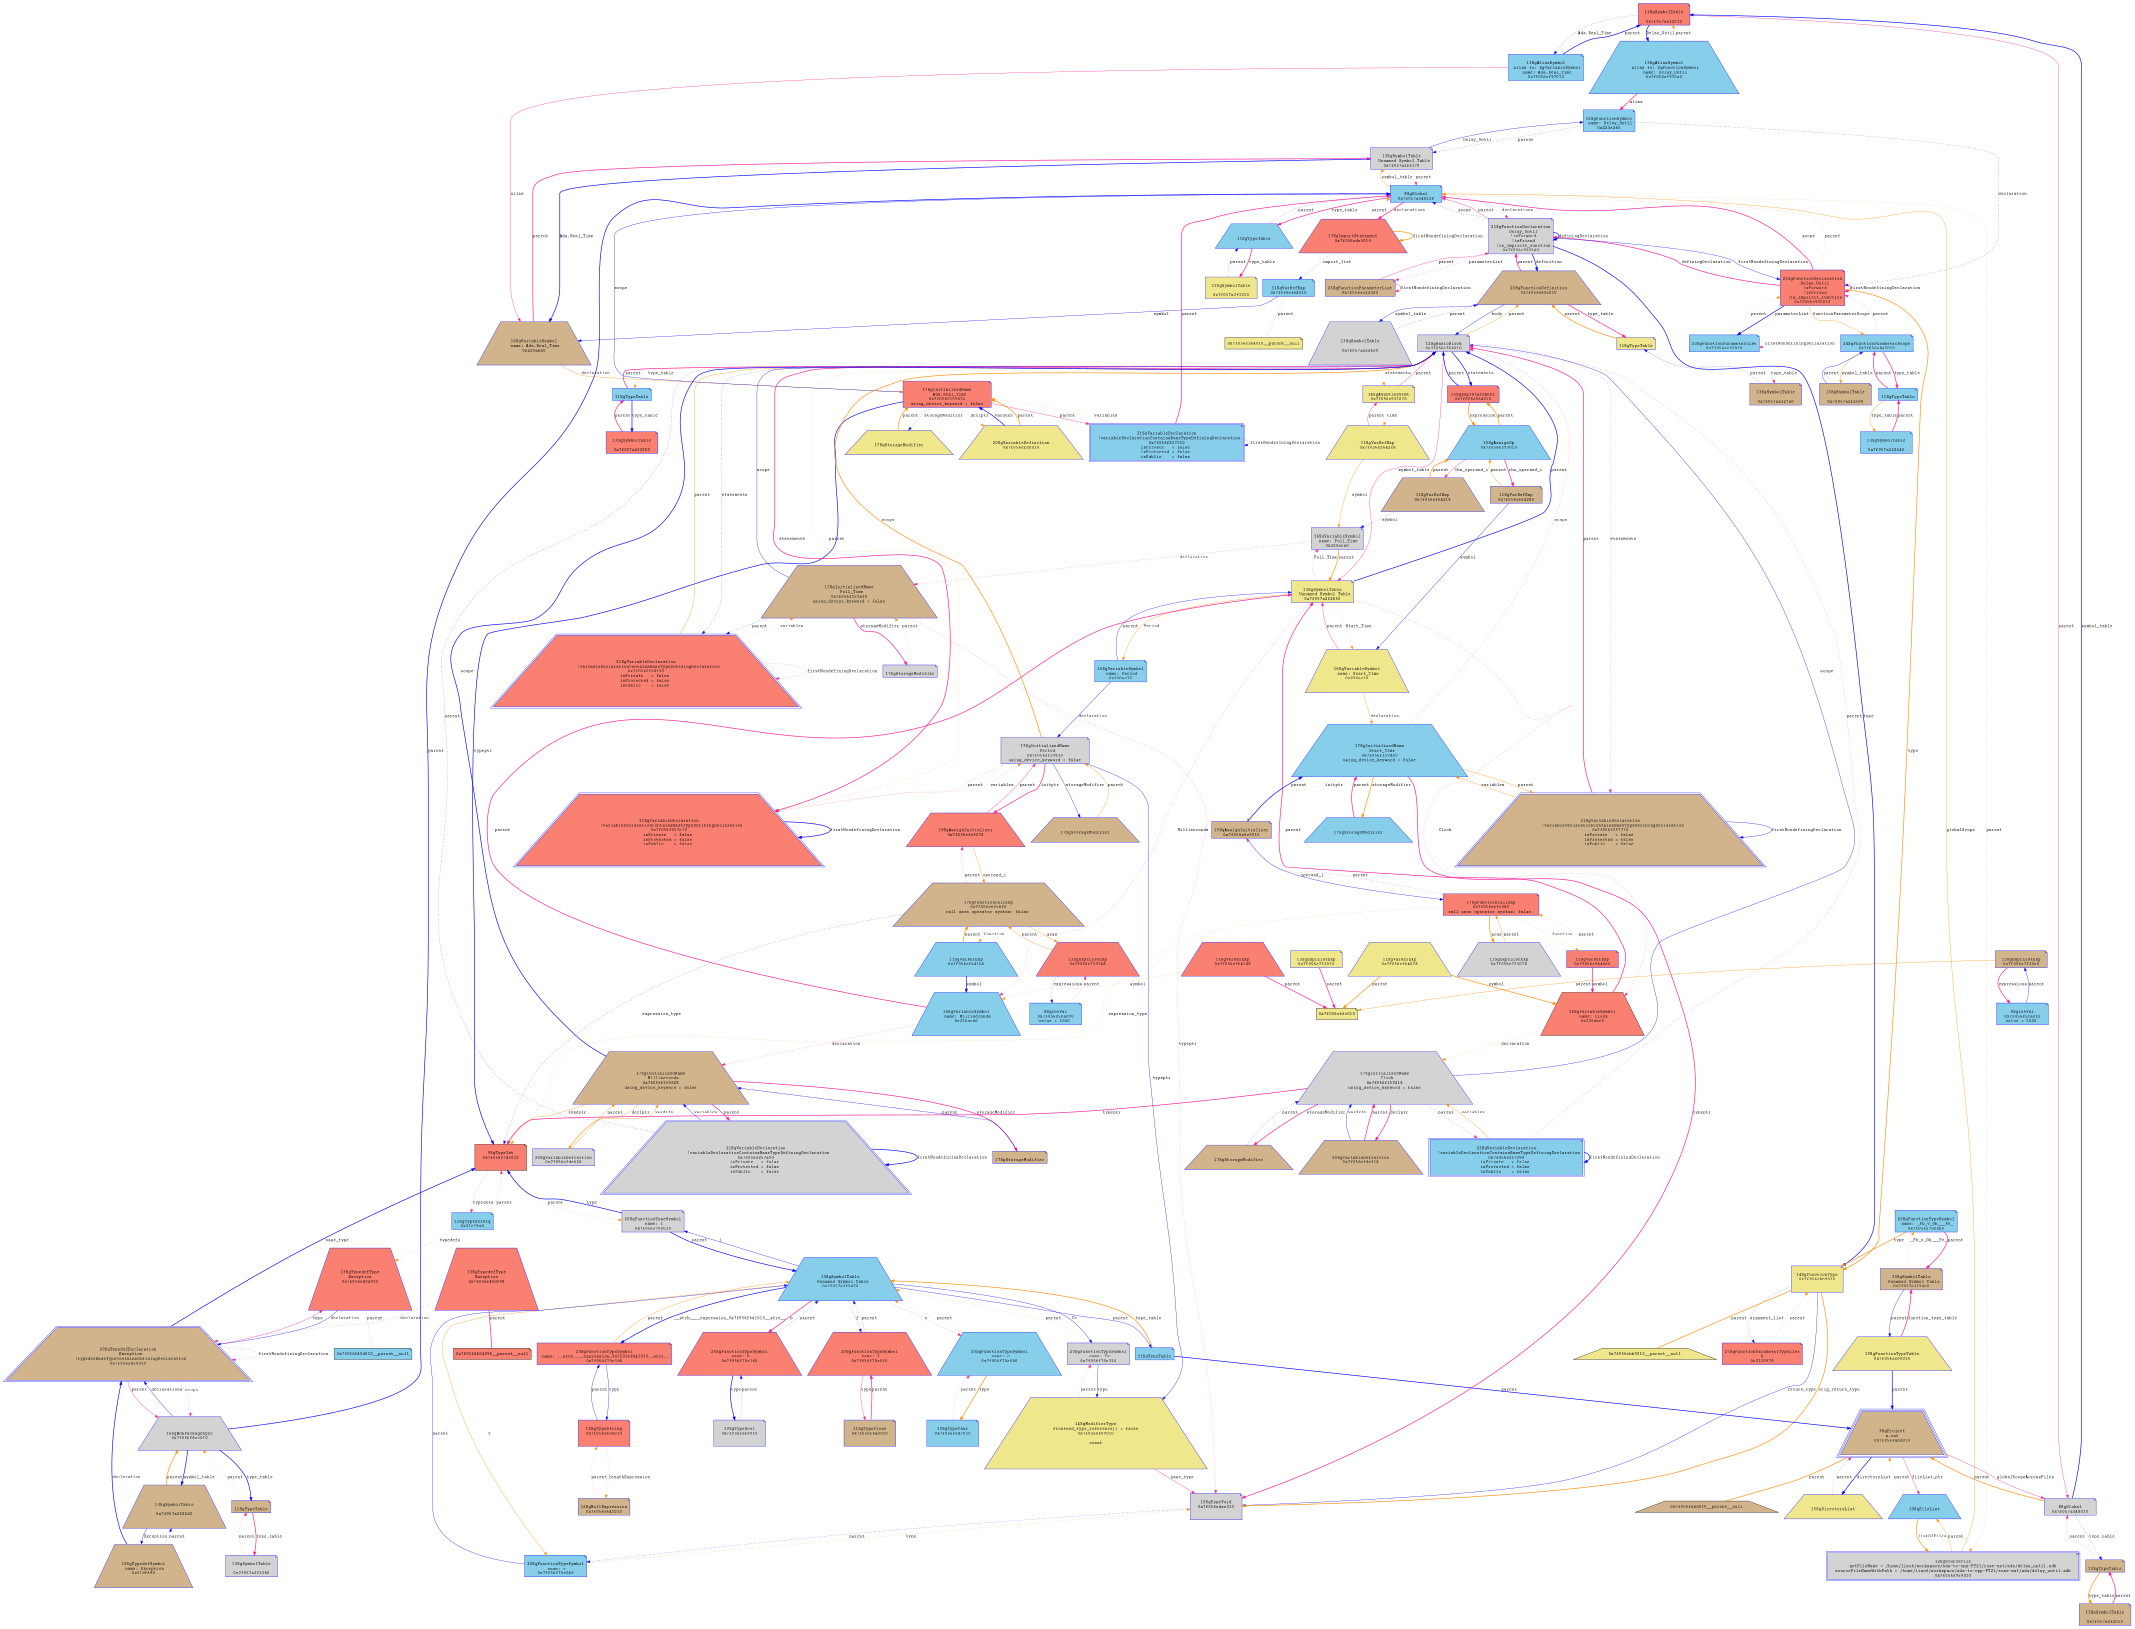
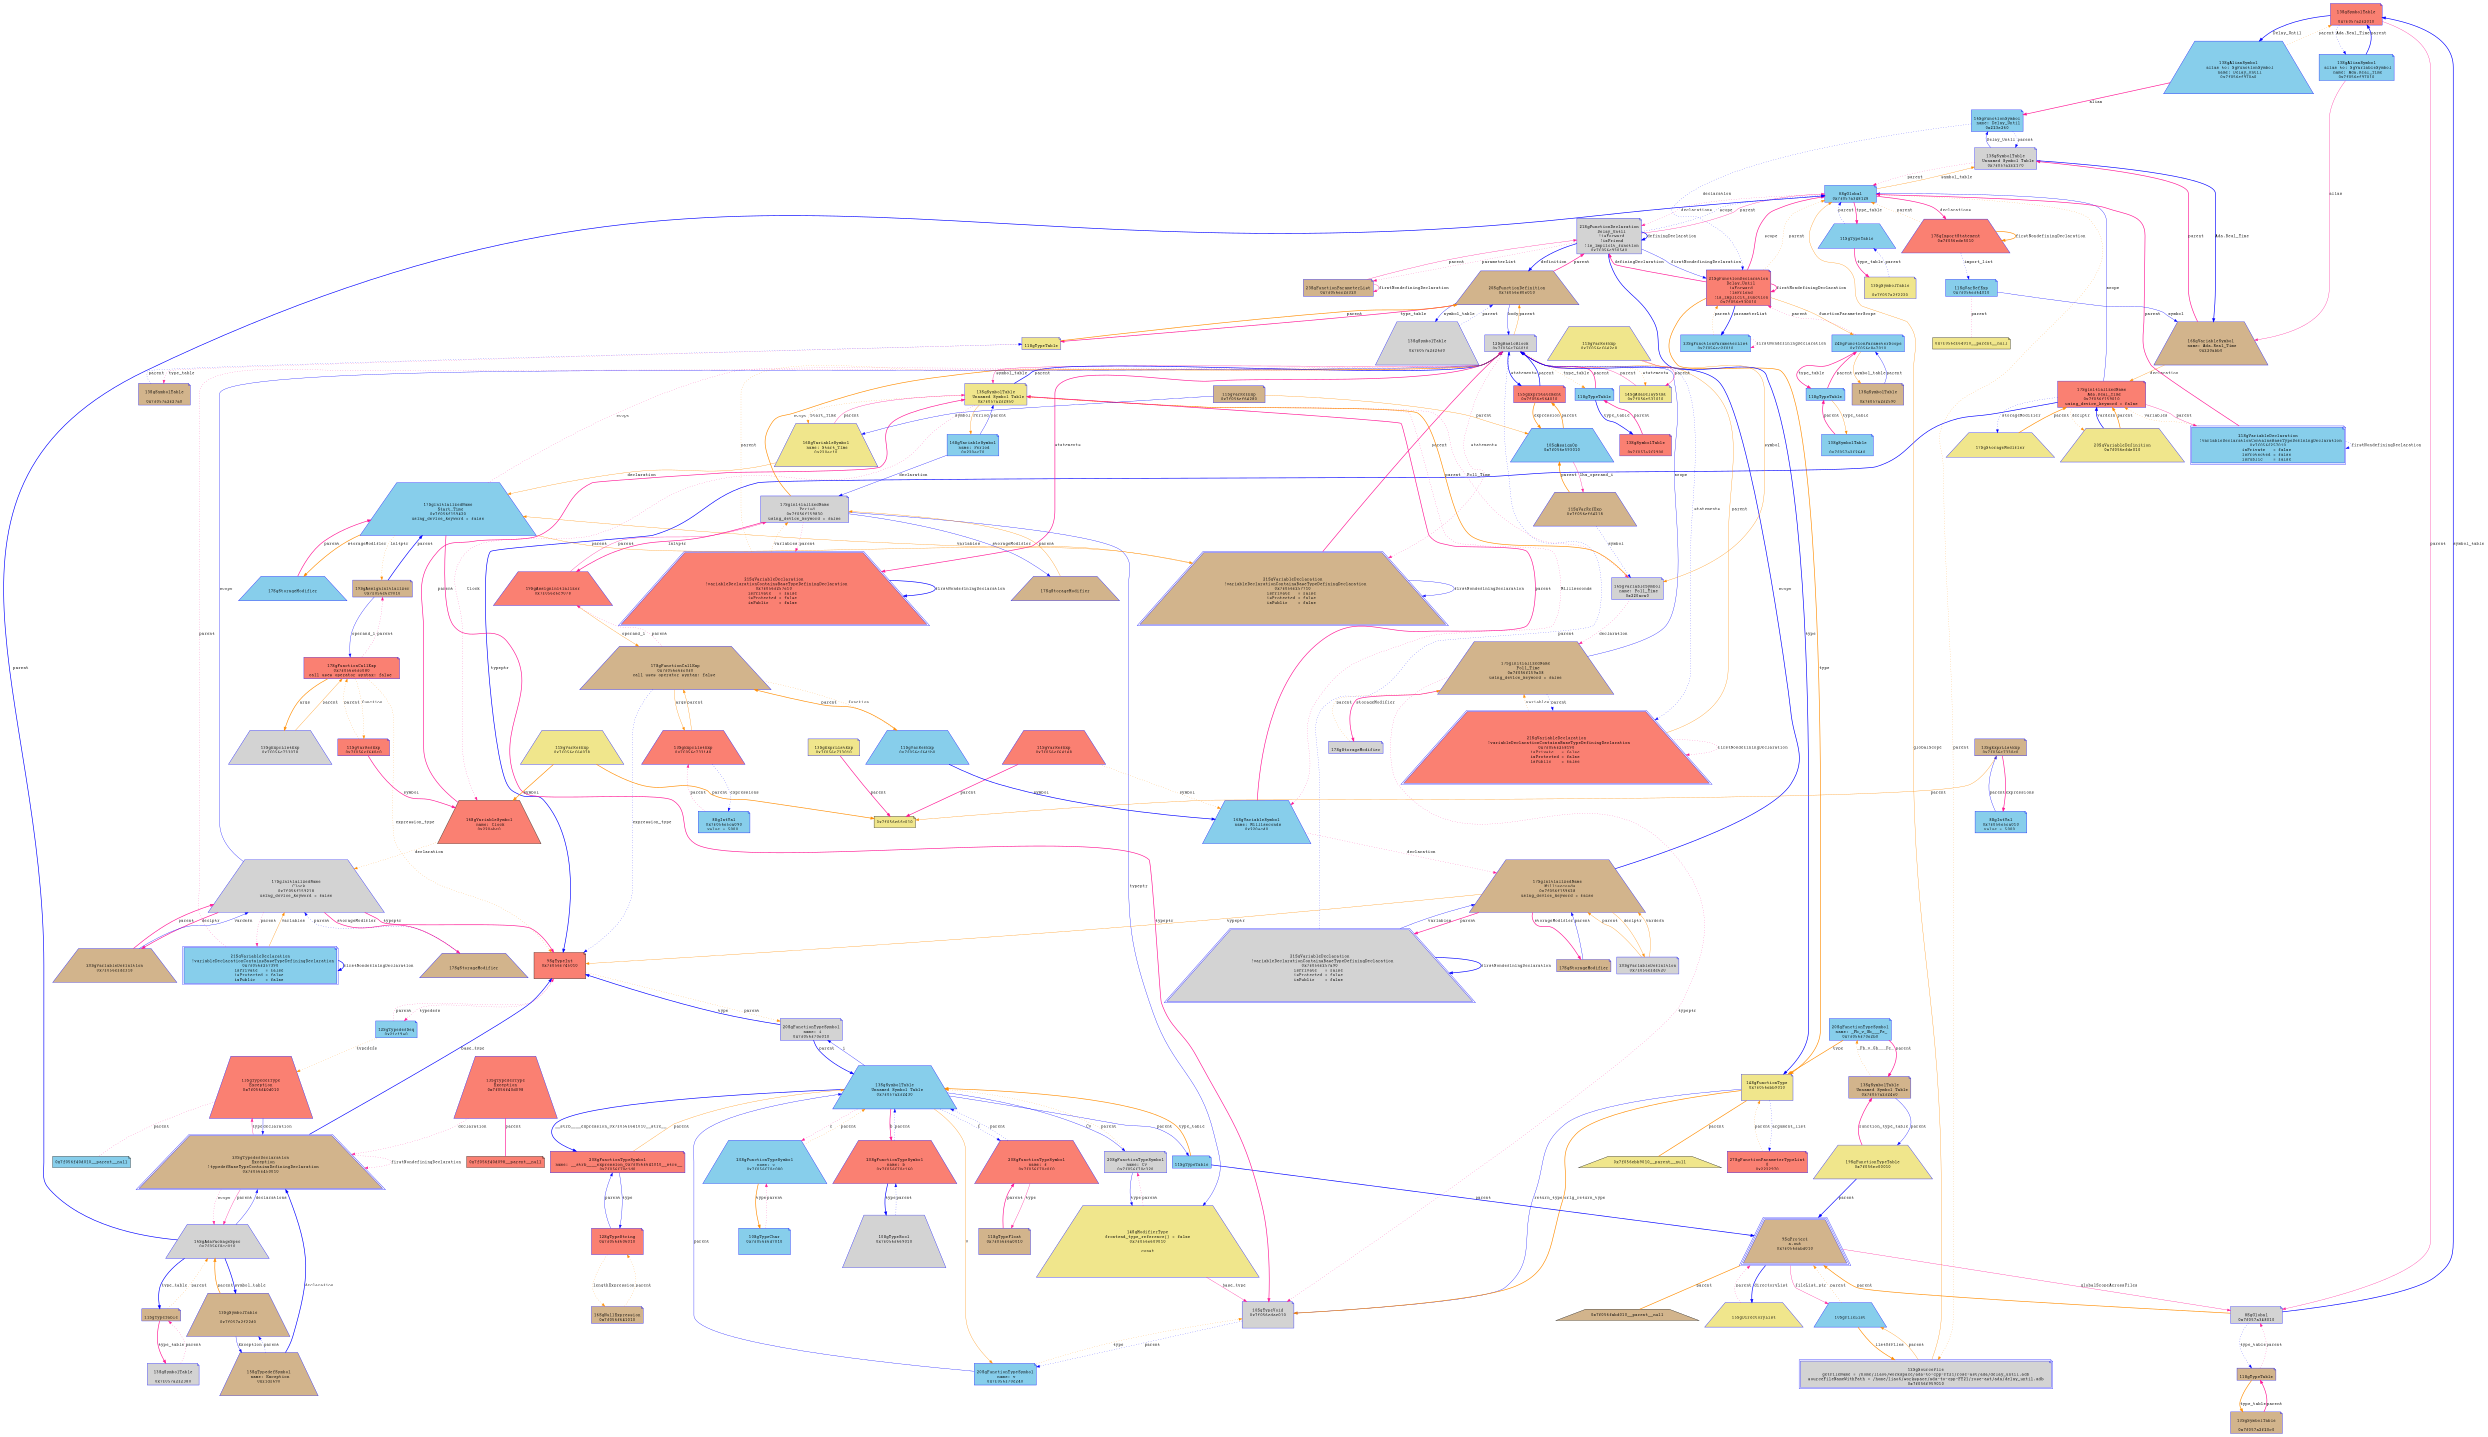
(1387, 413) -> none
(1508, 471) -> none
(740, 1433) -> (894, 1241)
